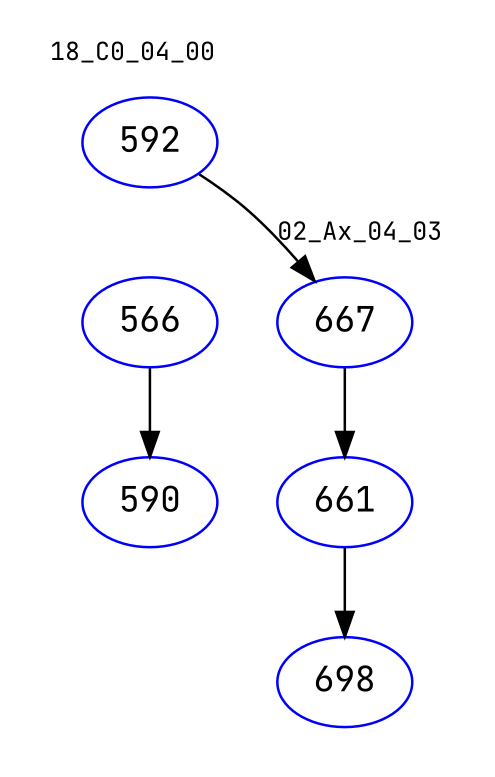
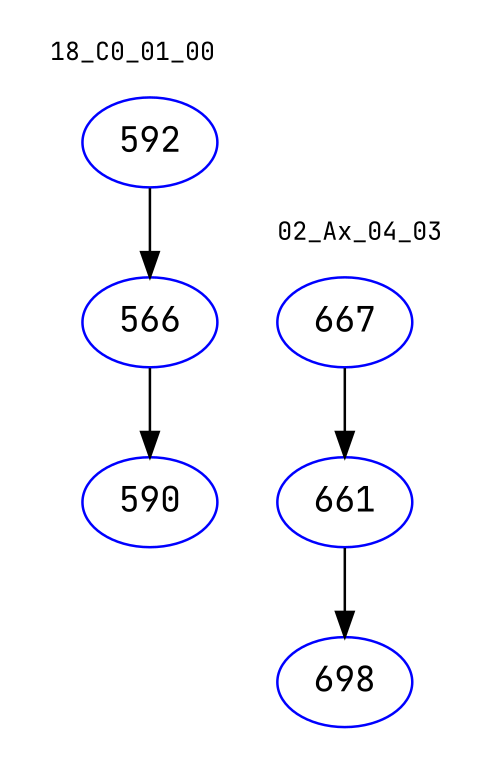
(134, 54) -> (134, 54)
(273, 235) -> (150, 220)
